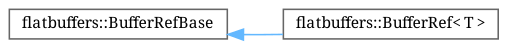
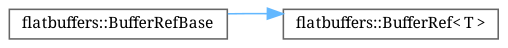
(263, 35) -> (247, 14)
